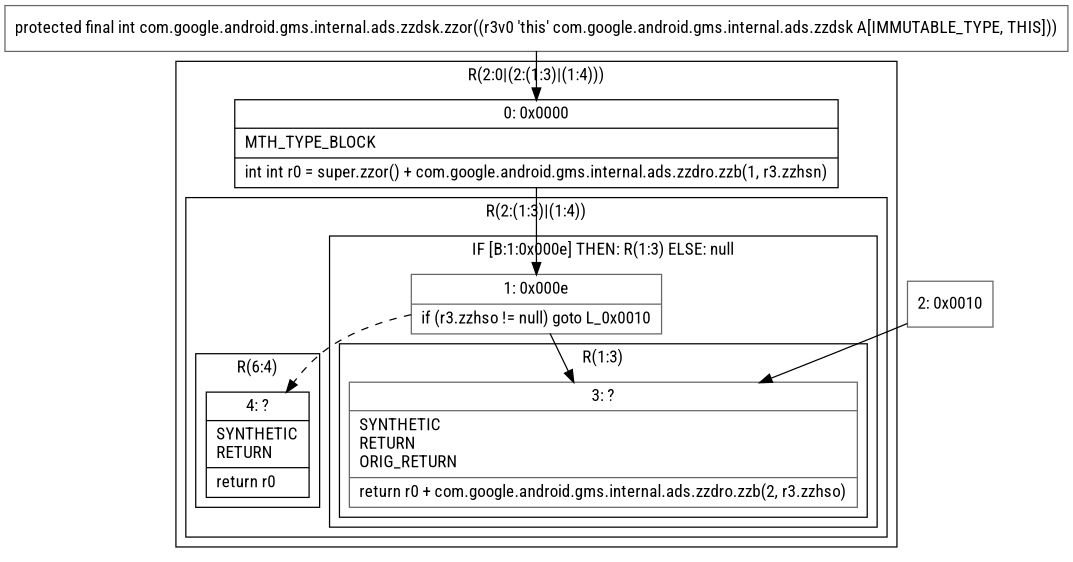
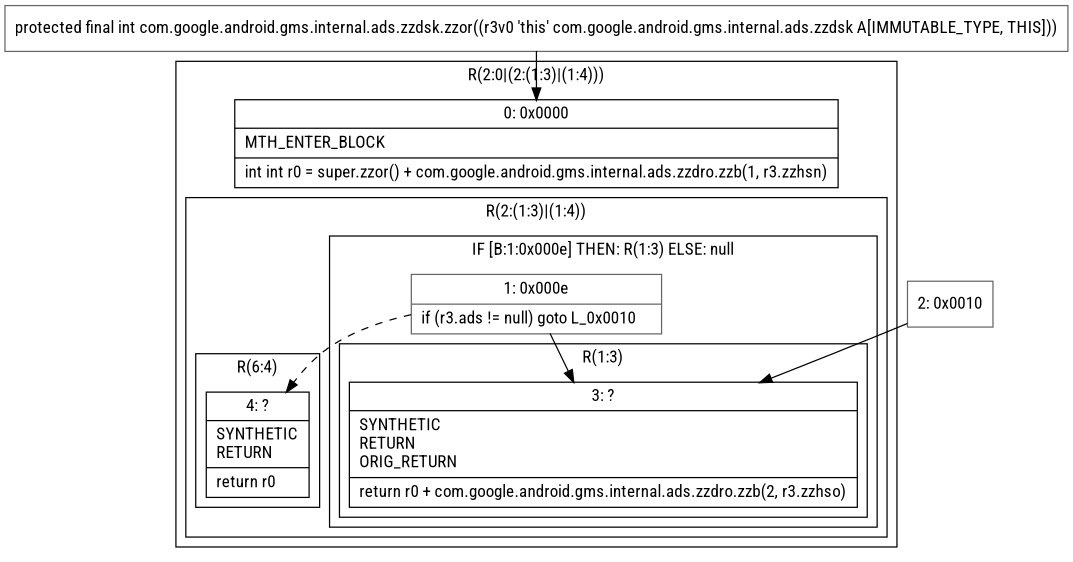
(310, 142) -> (315, 142)
(536, 225) -> none
(536, 318) -> (529, 318)
(603, 445) -> (603, 445)
